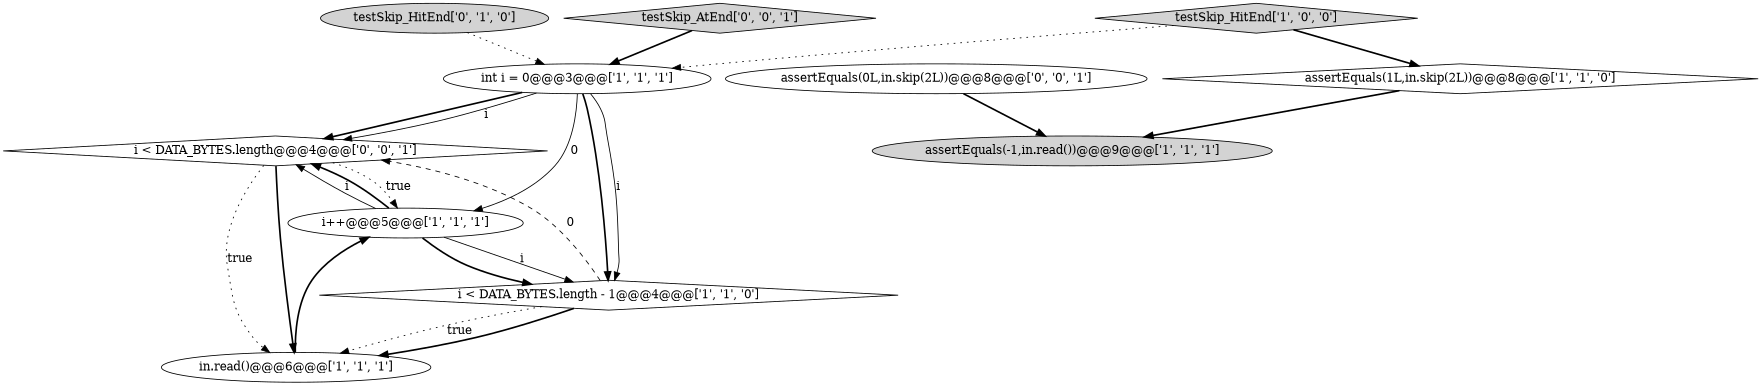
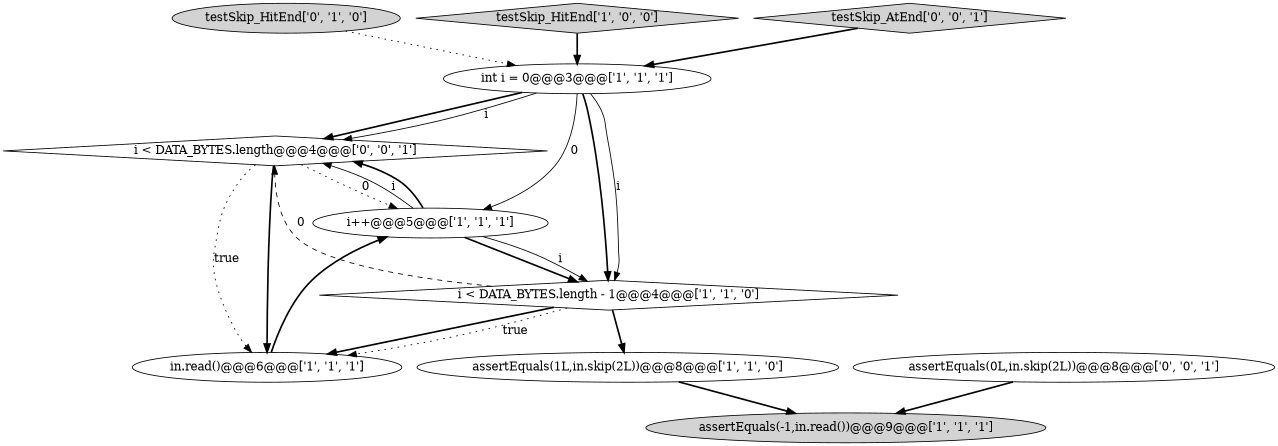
(927, 46) -> (577, 44)
(1352, 47) -> (617, 327)
(1460, 79) -> (628, 367)
(399, 187) -> (366, 187)
